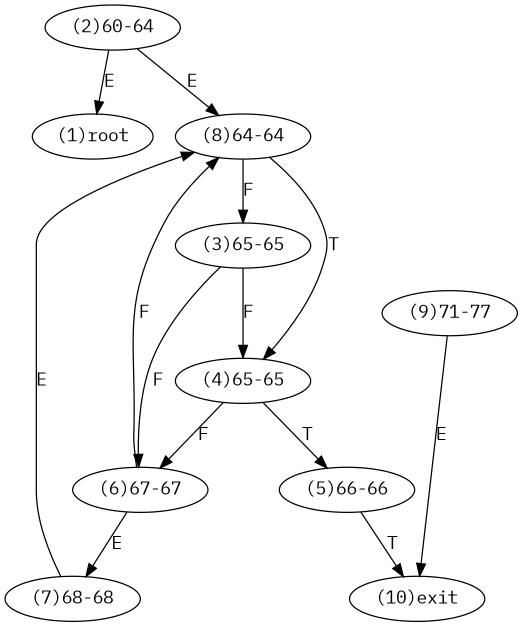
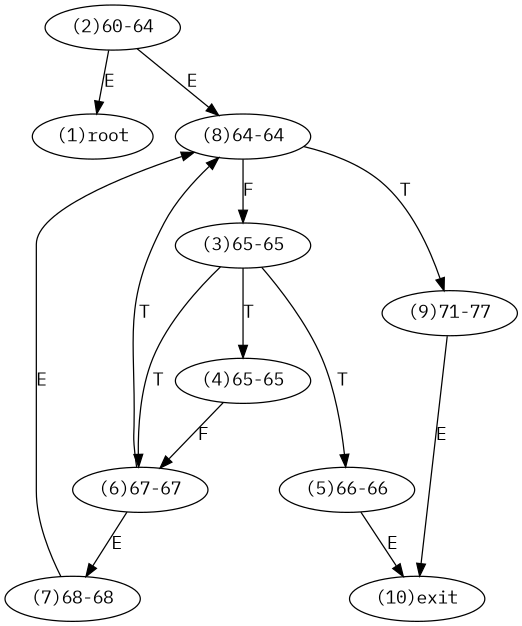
(326, 251) -> (392, 192)
(145, 313) -> (145, 313)
(249, 313) -> (249, 313)
(158, 381) -> (158, 381)
(290, 431) -> (320, 354)
(393, 544) -> (393, 544)
